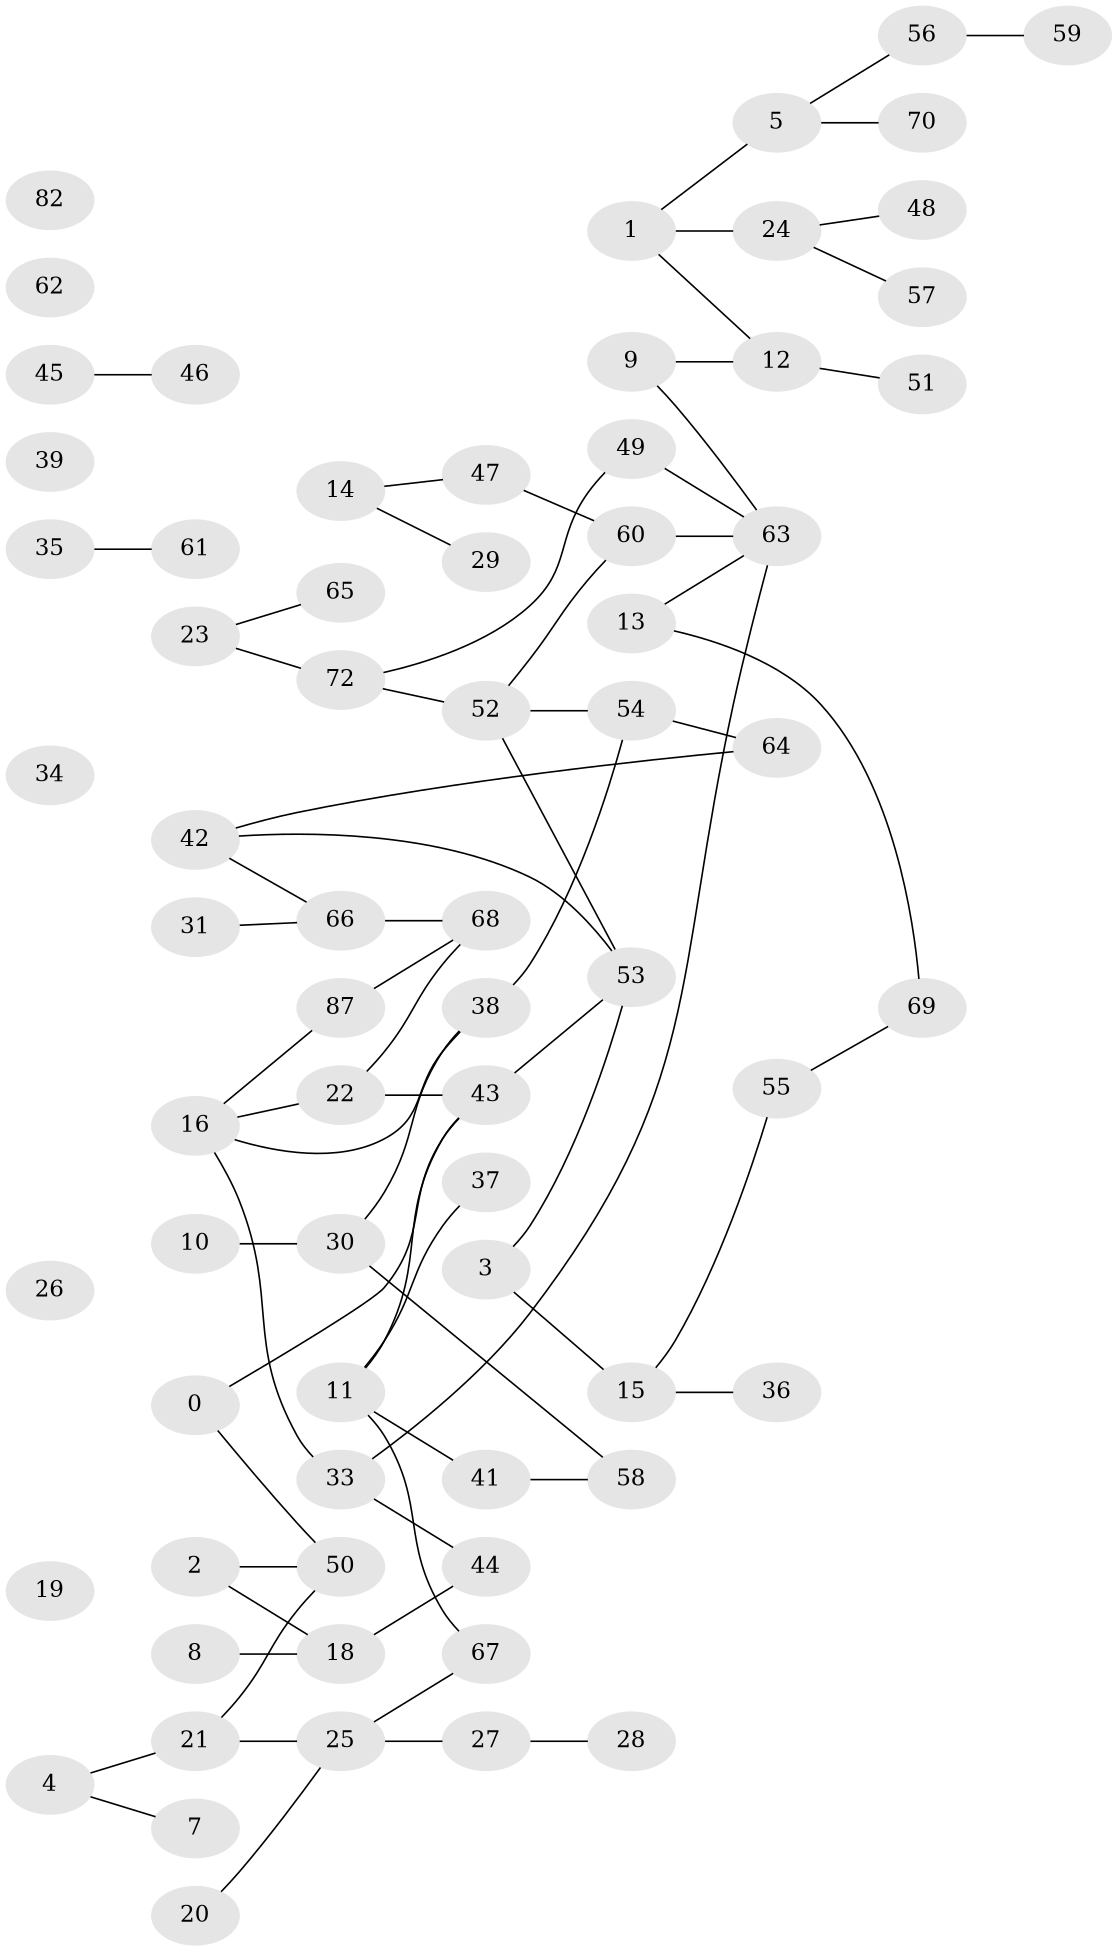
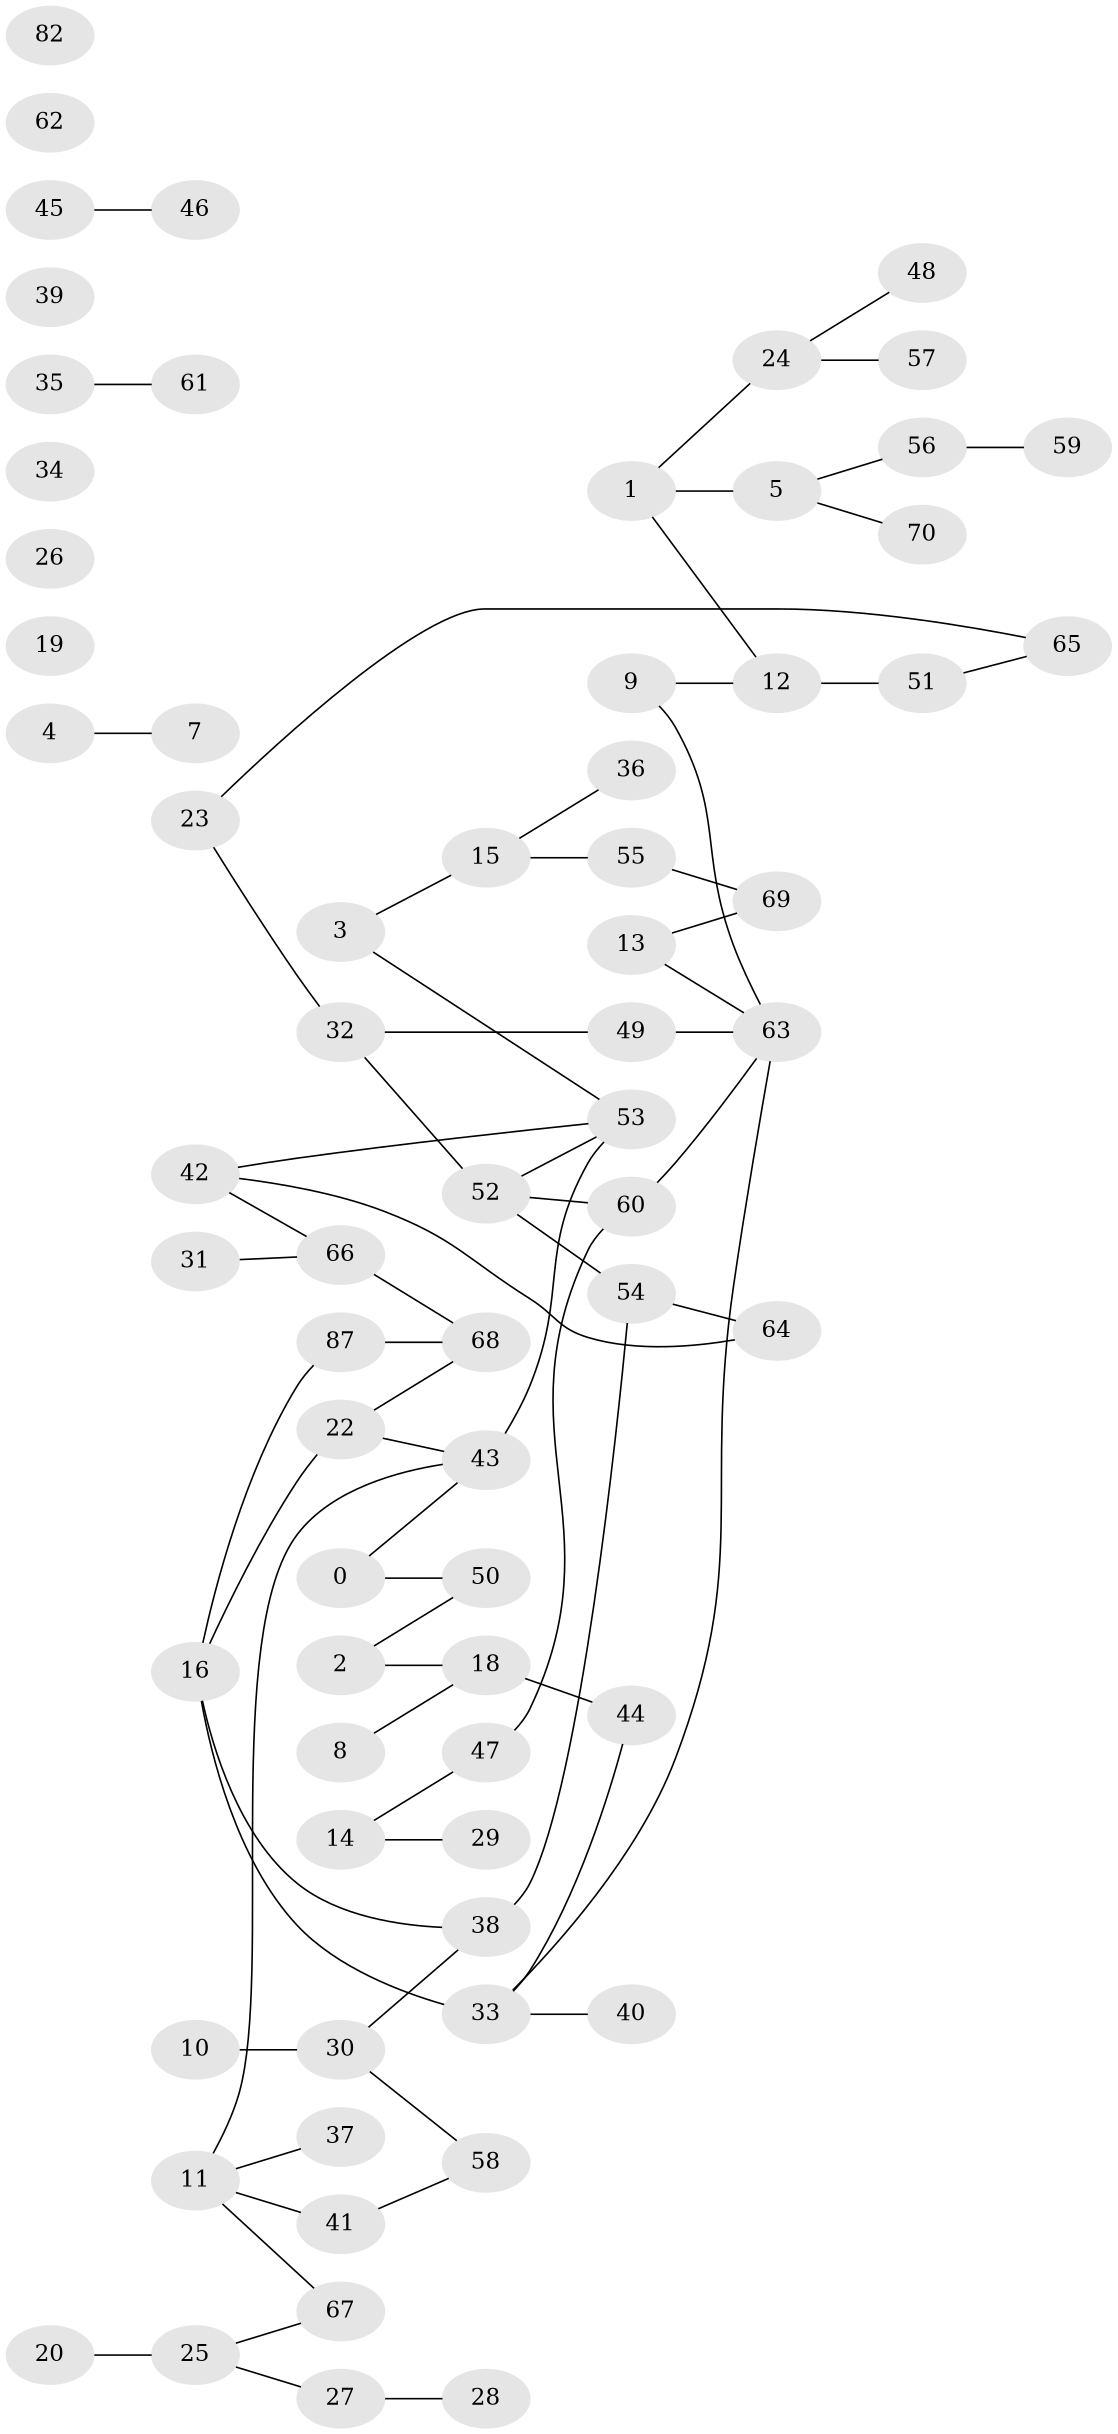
none -> (995, 665)
(341, 680) -> (341, 1032)
(195, 1741) -> none
none -> (632, 2014)
